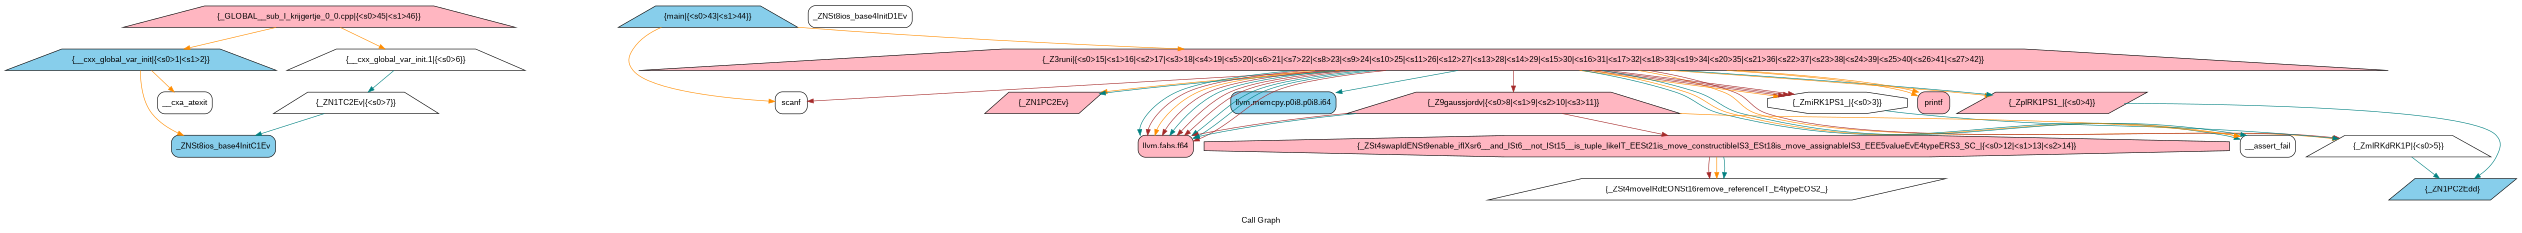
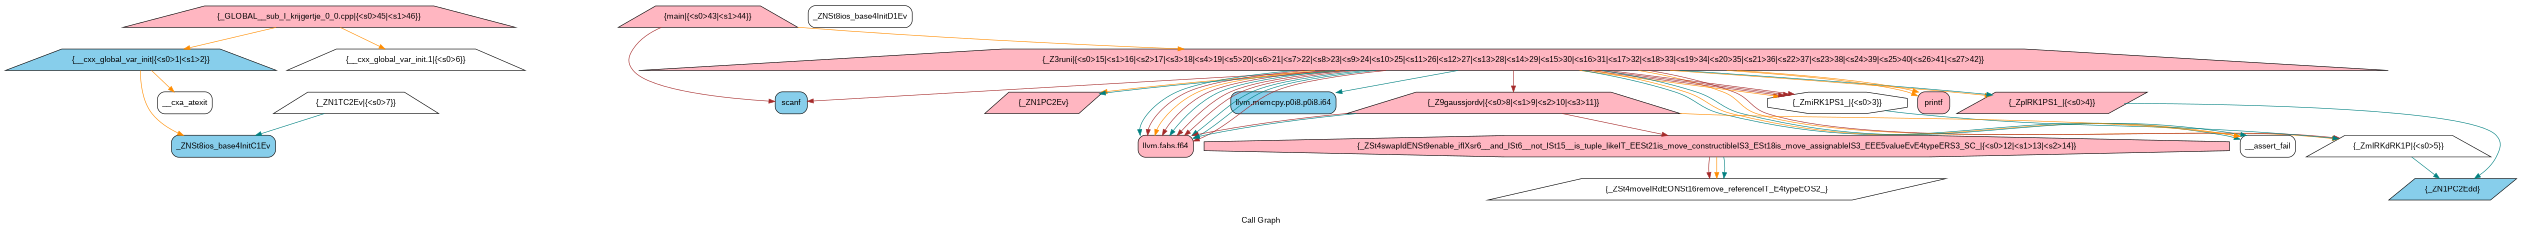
(708, 17) -> (708, 17)
(383, 79) -> none
(670, 88) -> (670, 88)
(791, 103) -> (791, 103)
